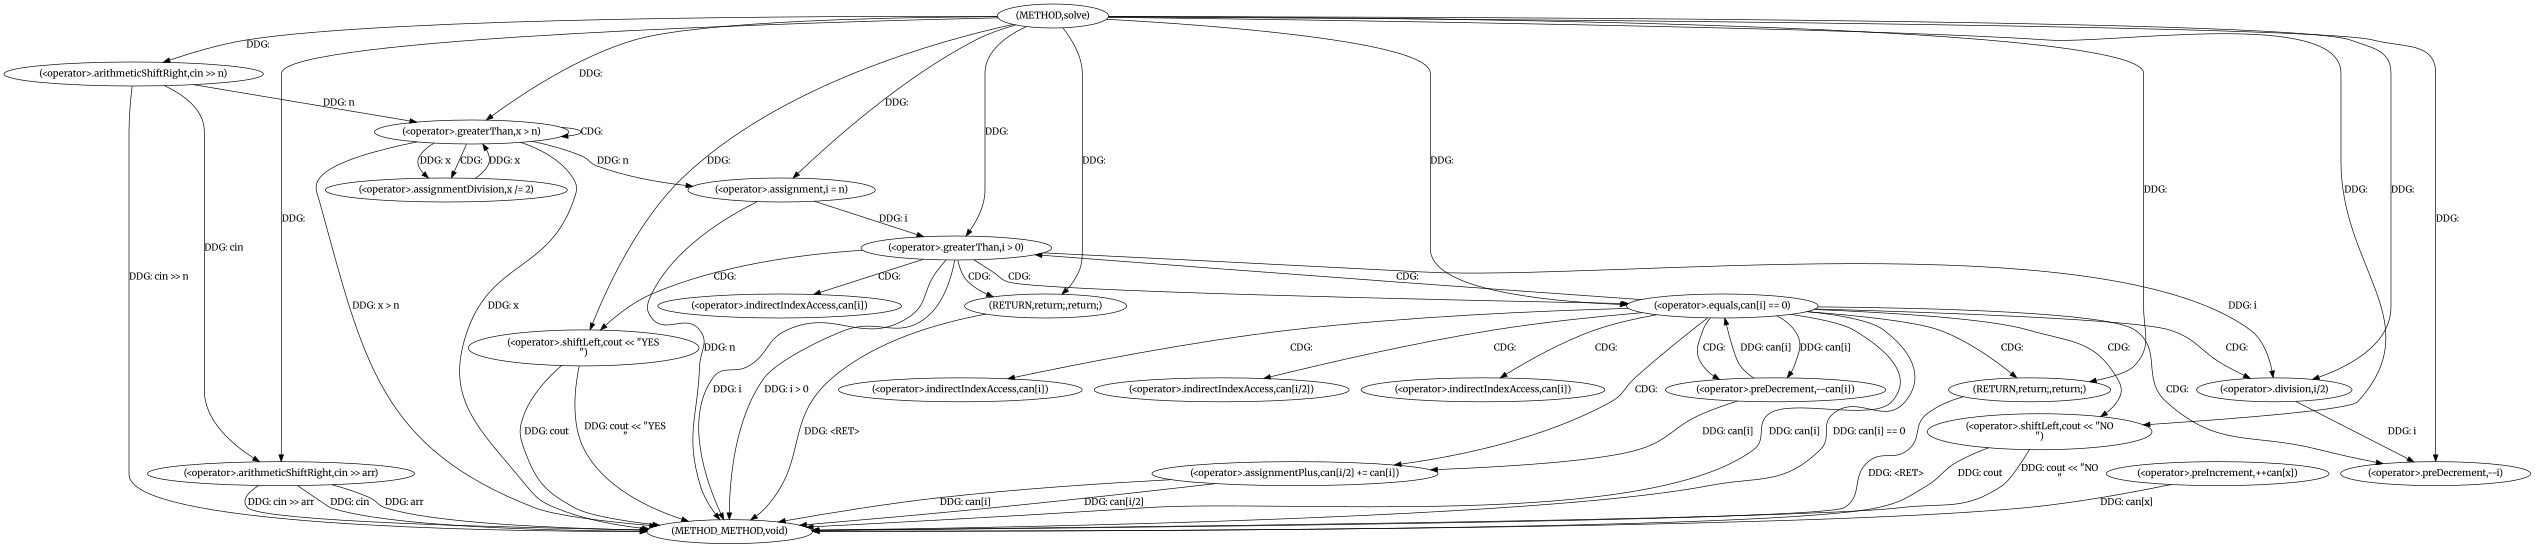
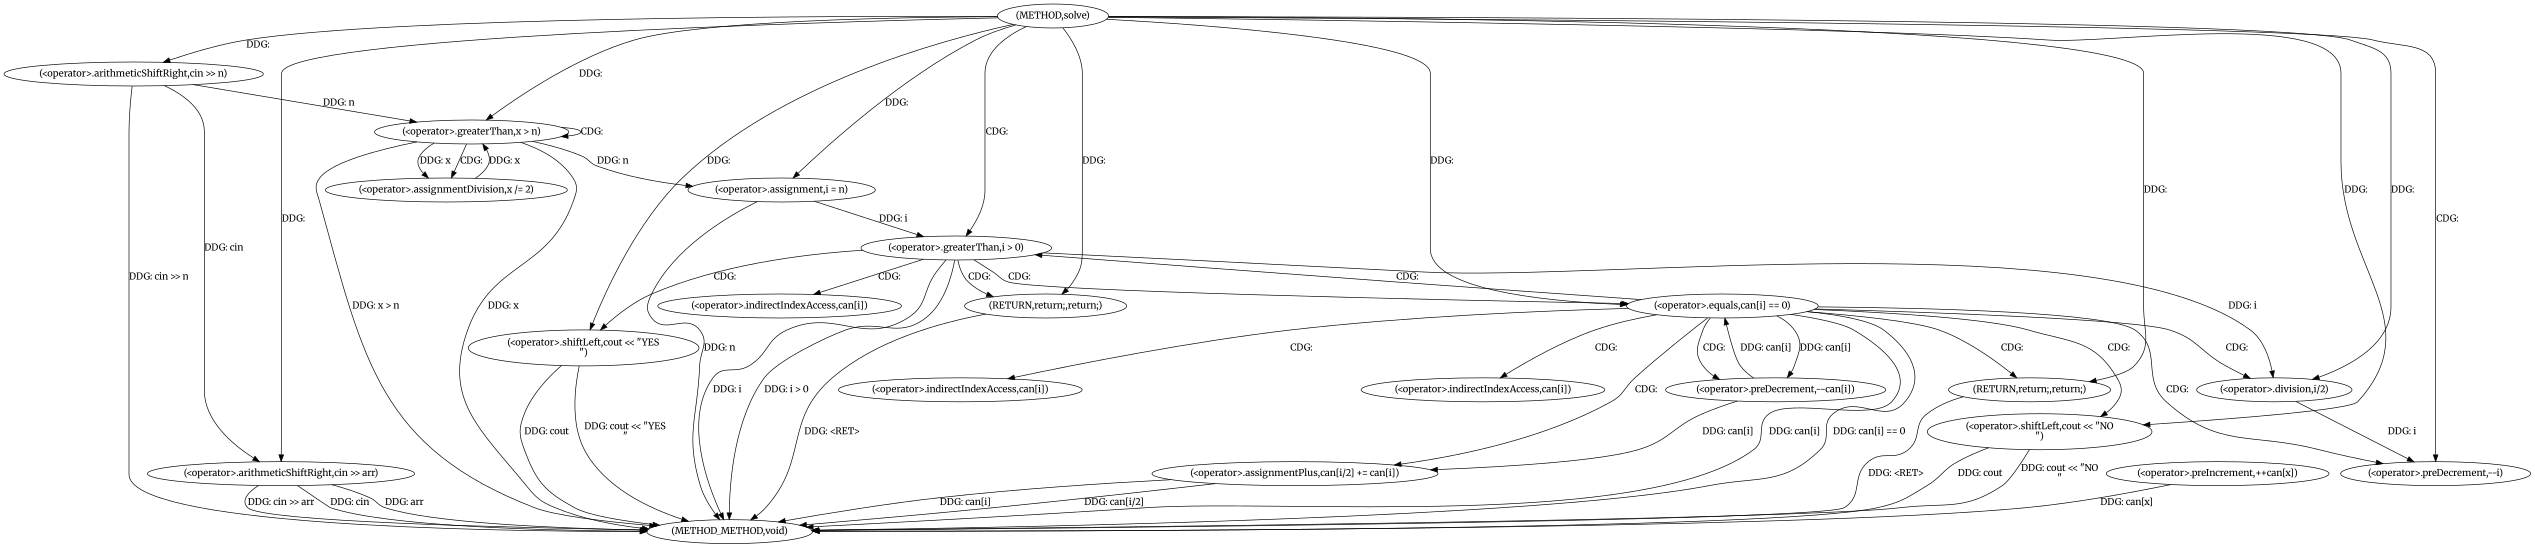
(998, 132) -> (998, 132)
(2449, 219) -> (2449, 219)
(1222, 390) -> none
